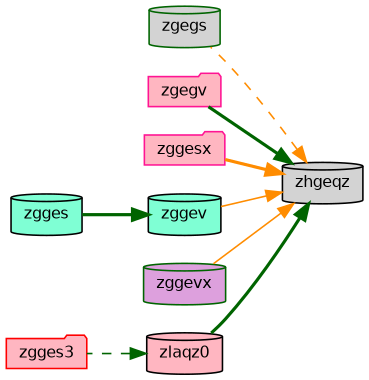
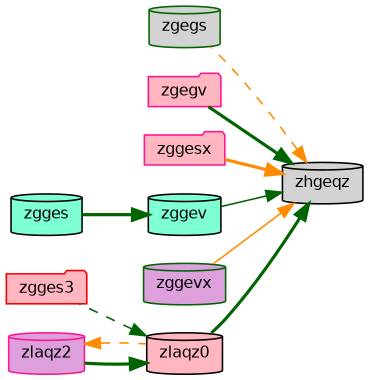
(244, 201) -> (244, 201)
none -> (47, 354)
